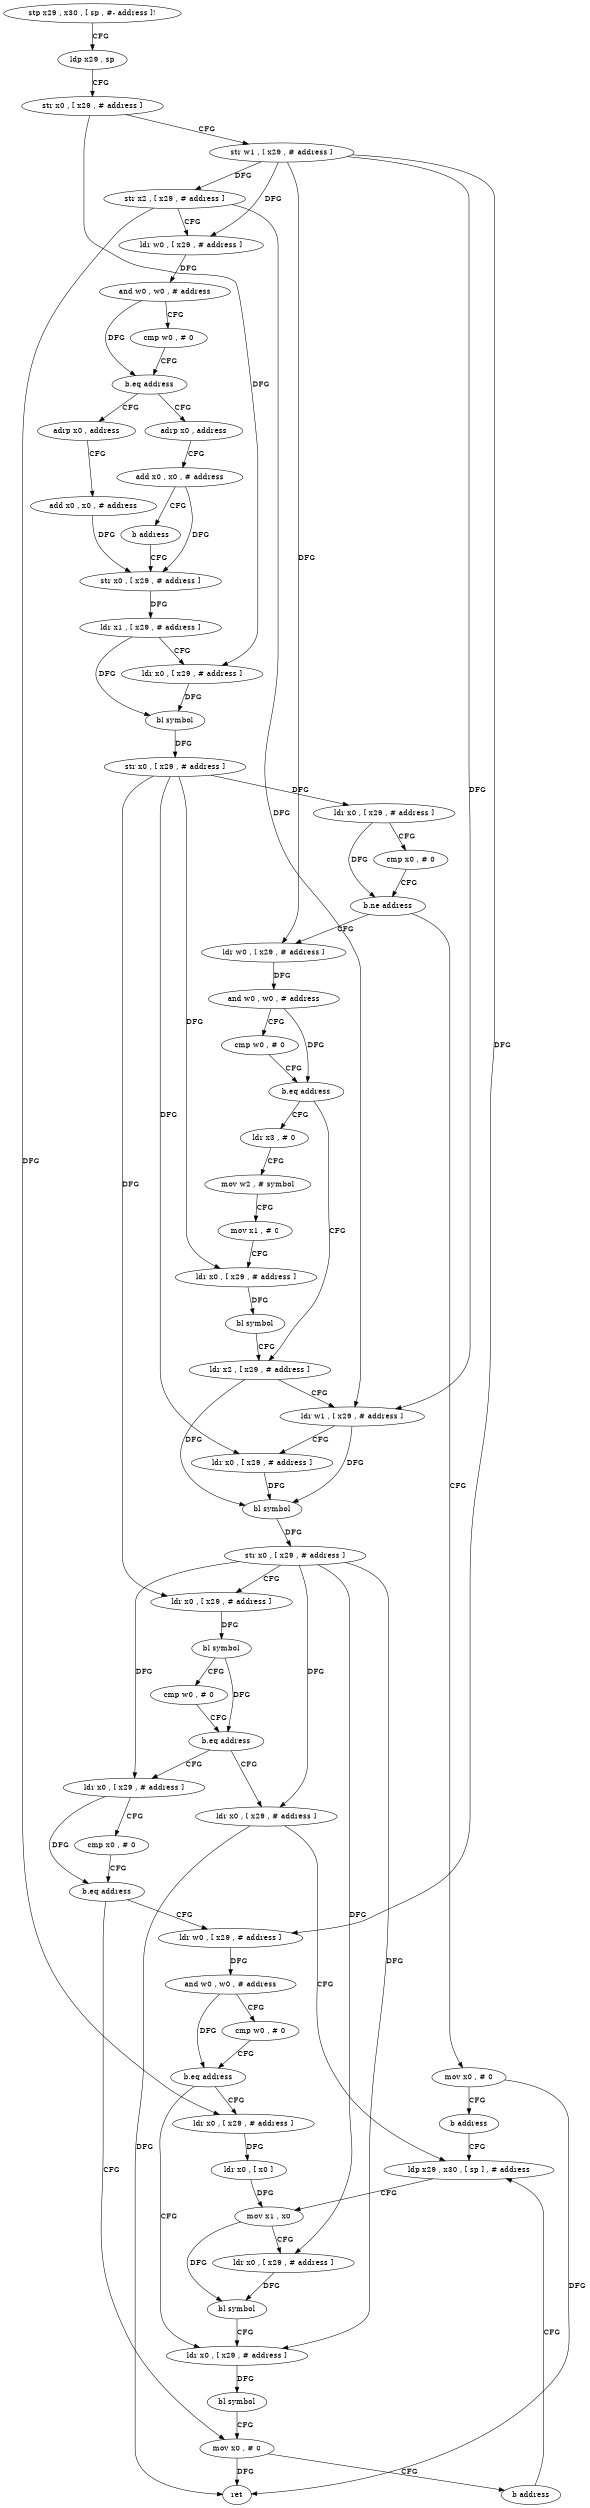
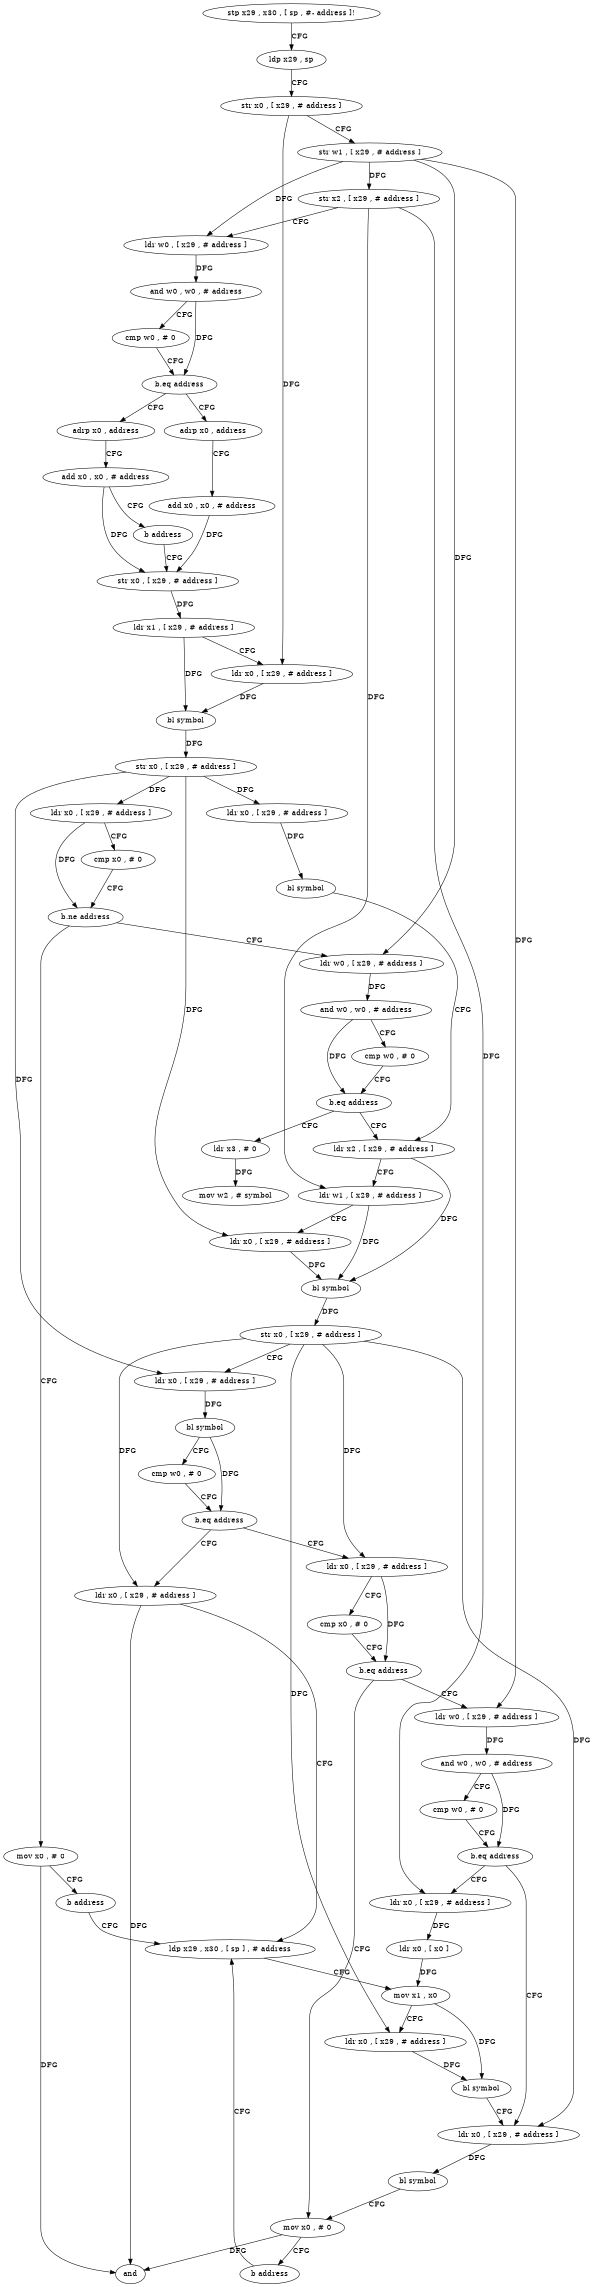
(469, 755) -> none
(276, 1161) -> (244, 1173)
(255, 1231) -> none
(237, 2495) -> (130, 2274)
